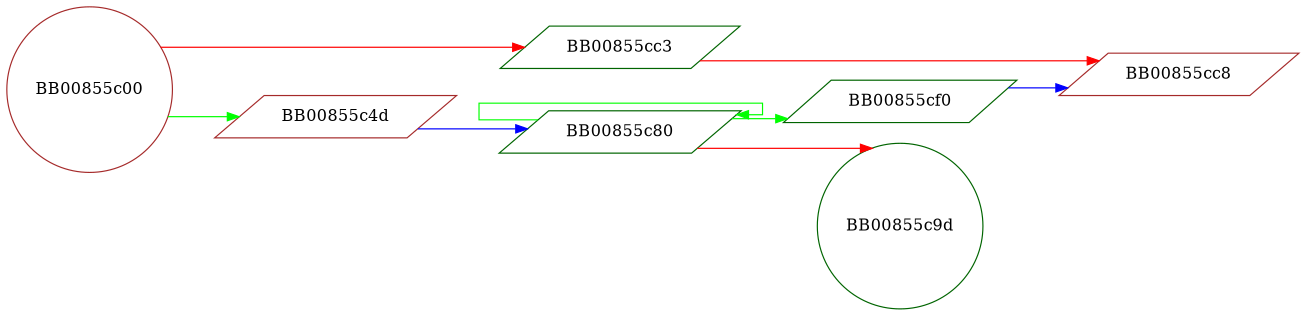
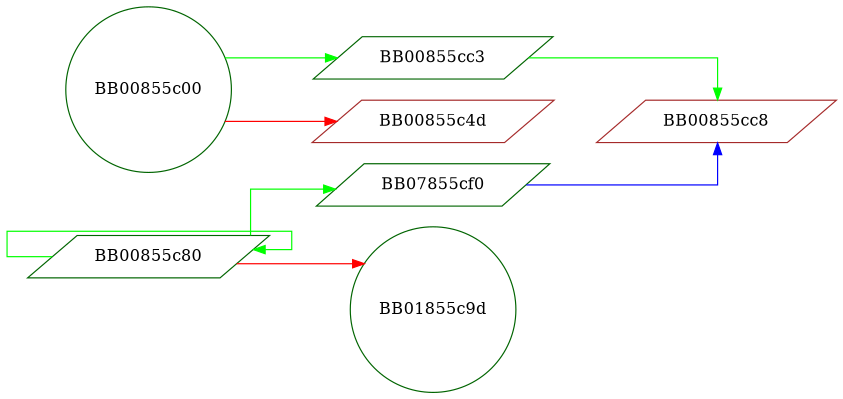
(337, 47) -> (275, 58)
(894, 61) -> (638, 58)
(90, 90) -> (149, 90)
(900, 101) -> (433, 185)
(198, 117) -> (275, 121)
(467, 129) -> none
(900, 226) -> (433, 310)
